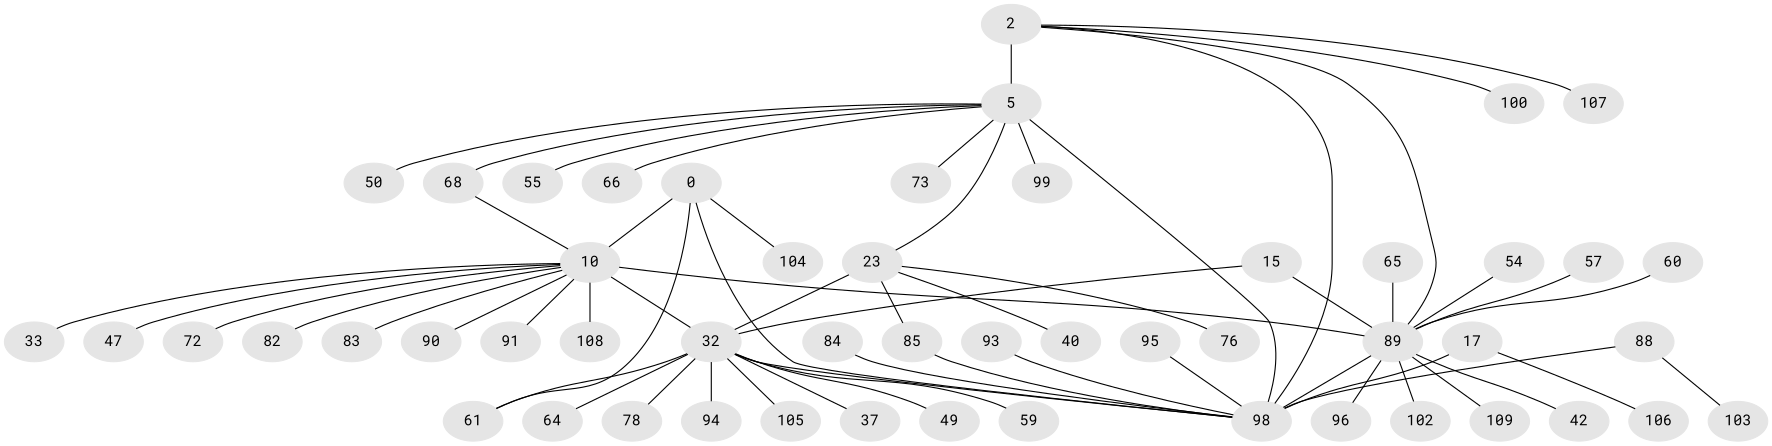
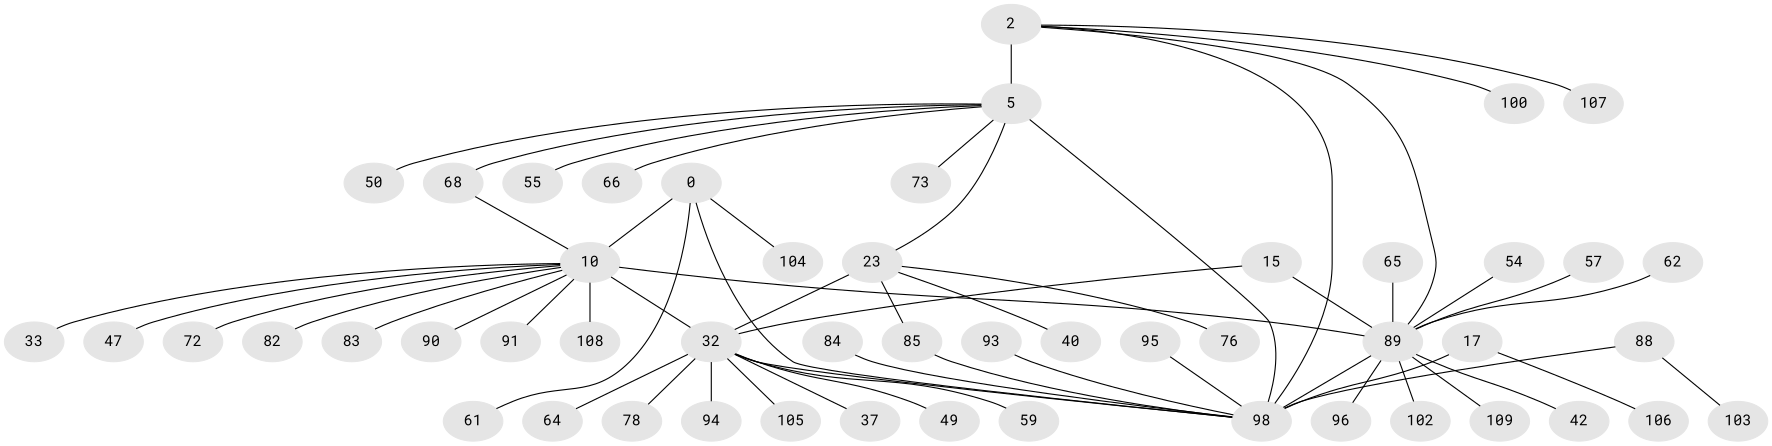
(1042, 183) -> none
(1673, 262) -> (1673, 262)
(630, 372) -> none
